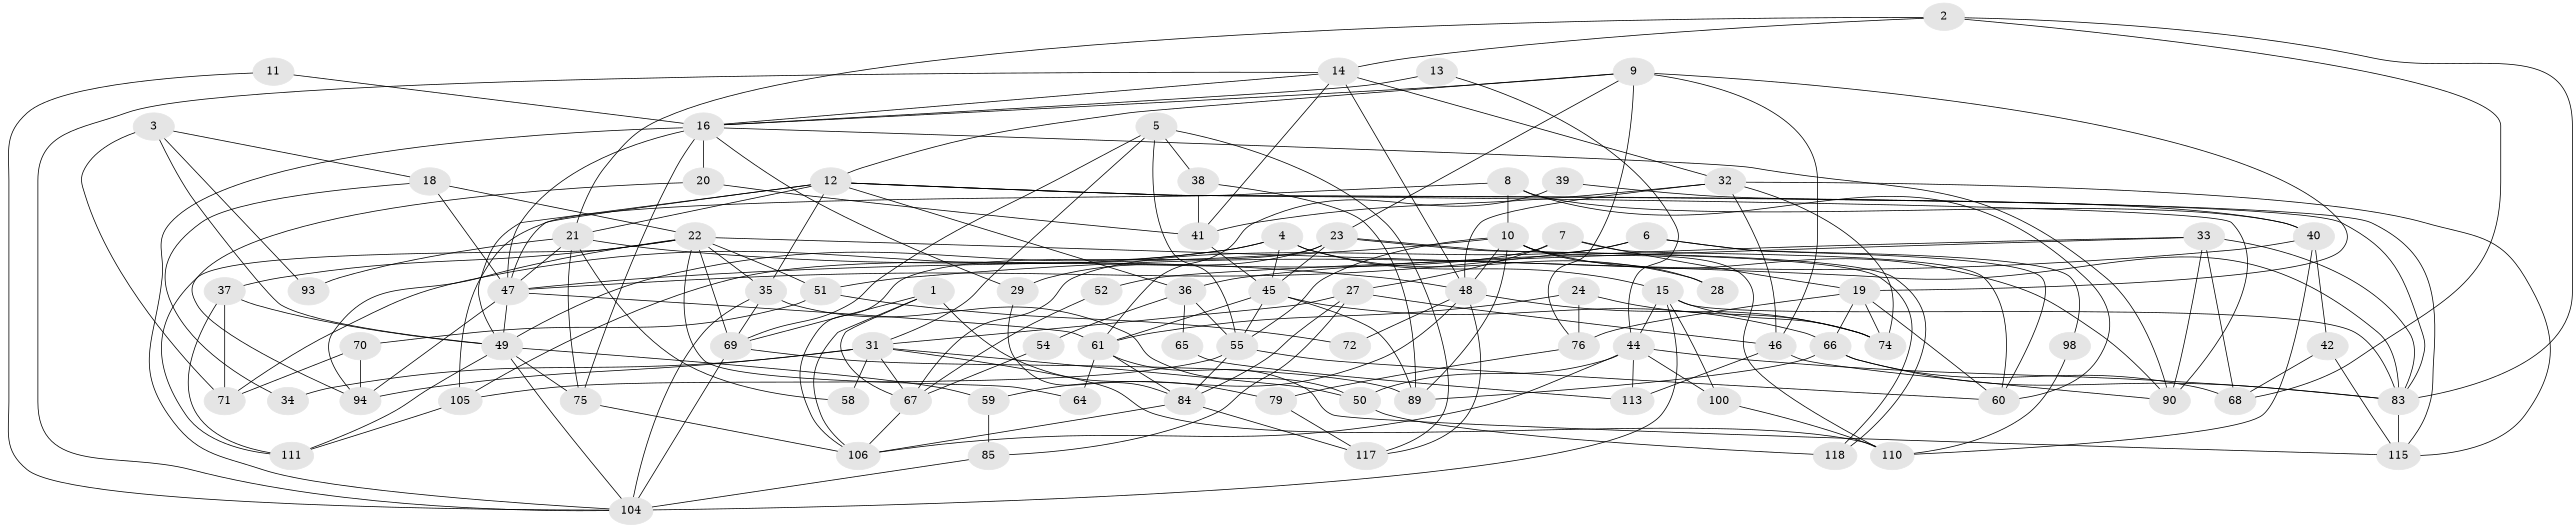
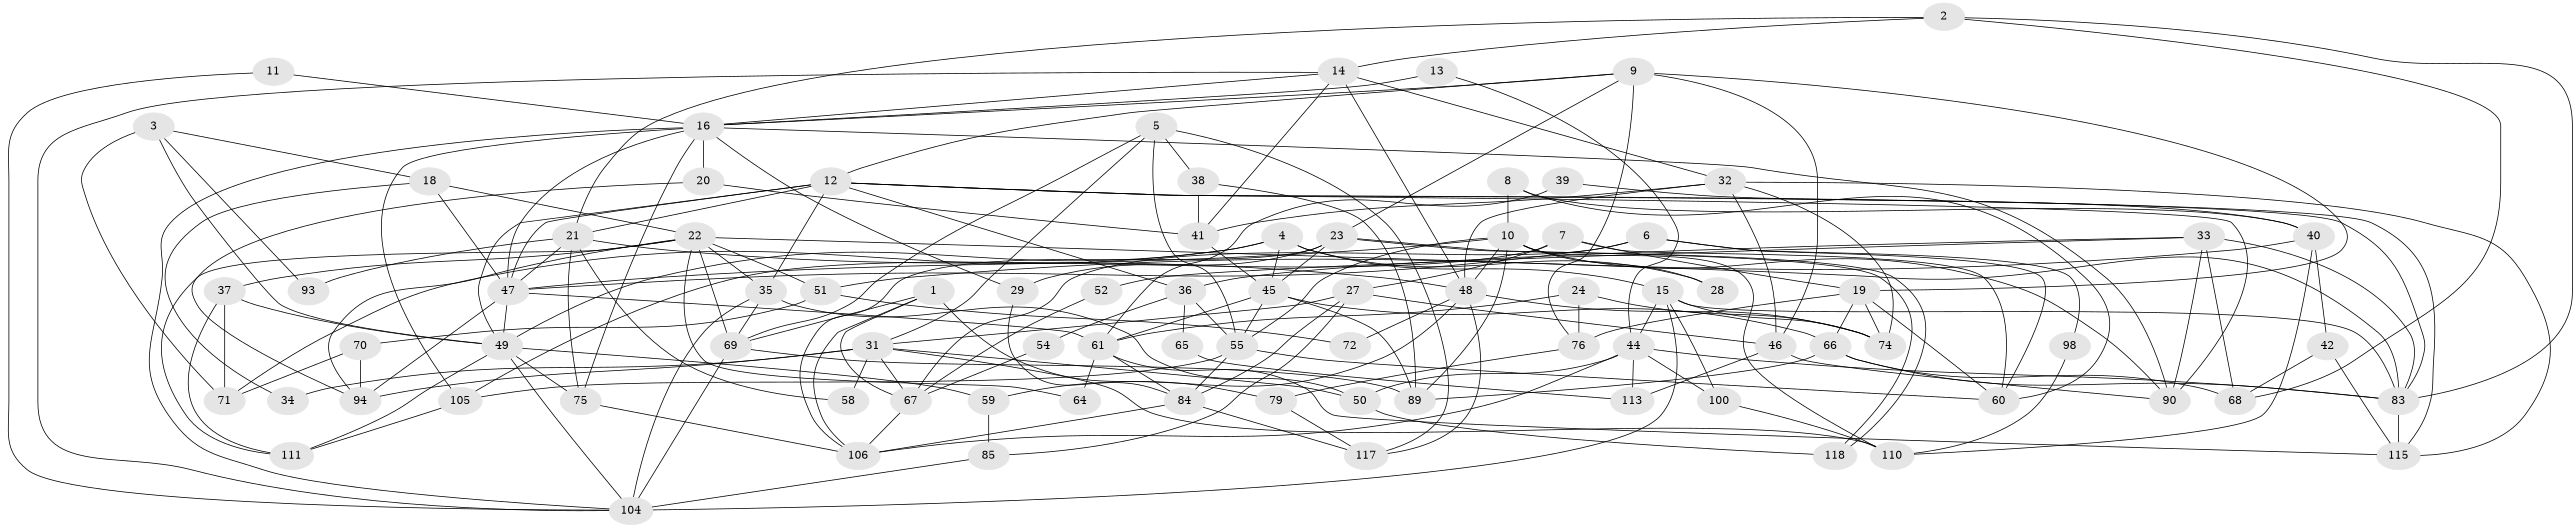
(916, 199) -> (422, 159)
